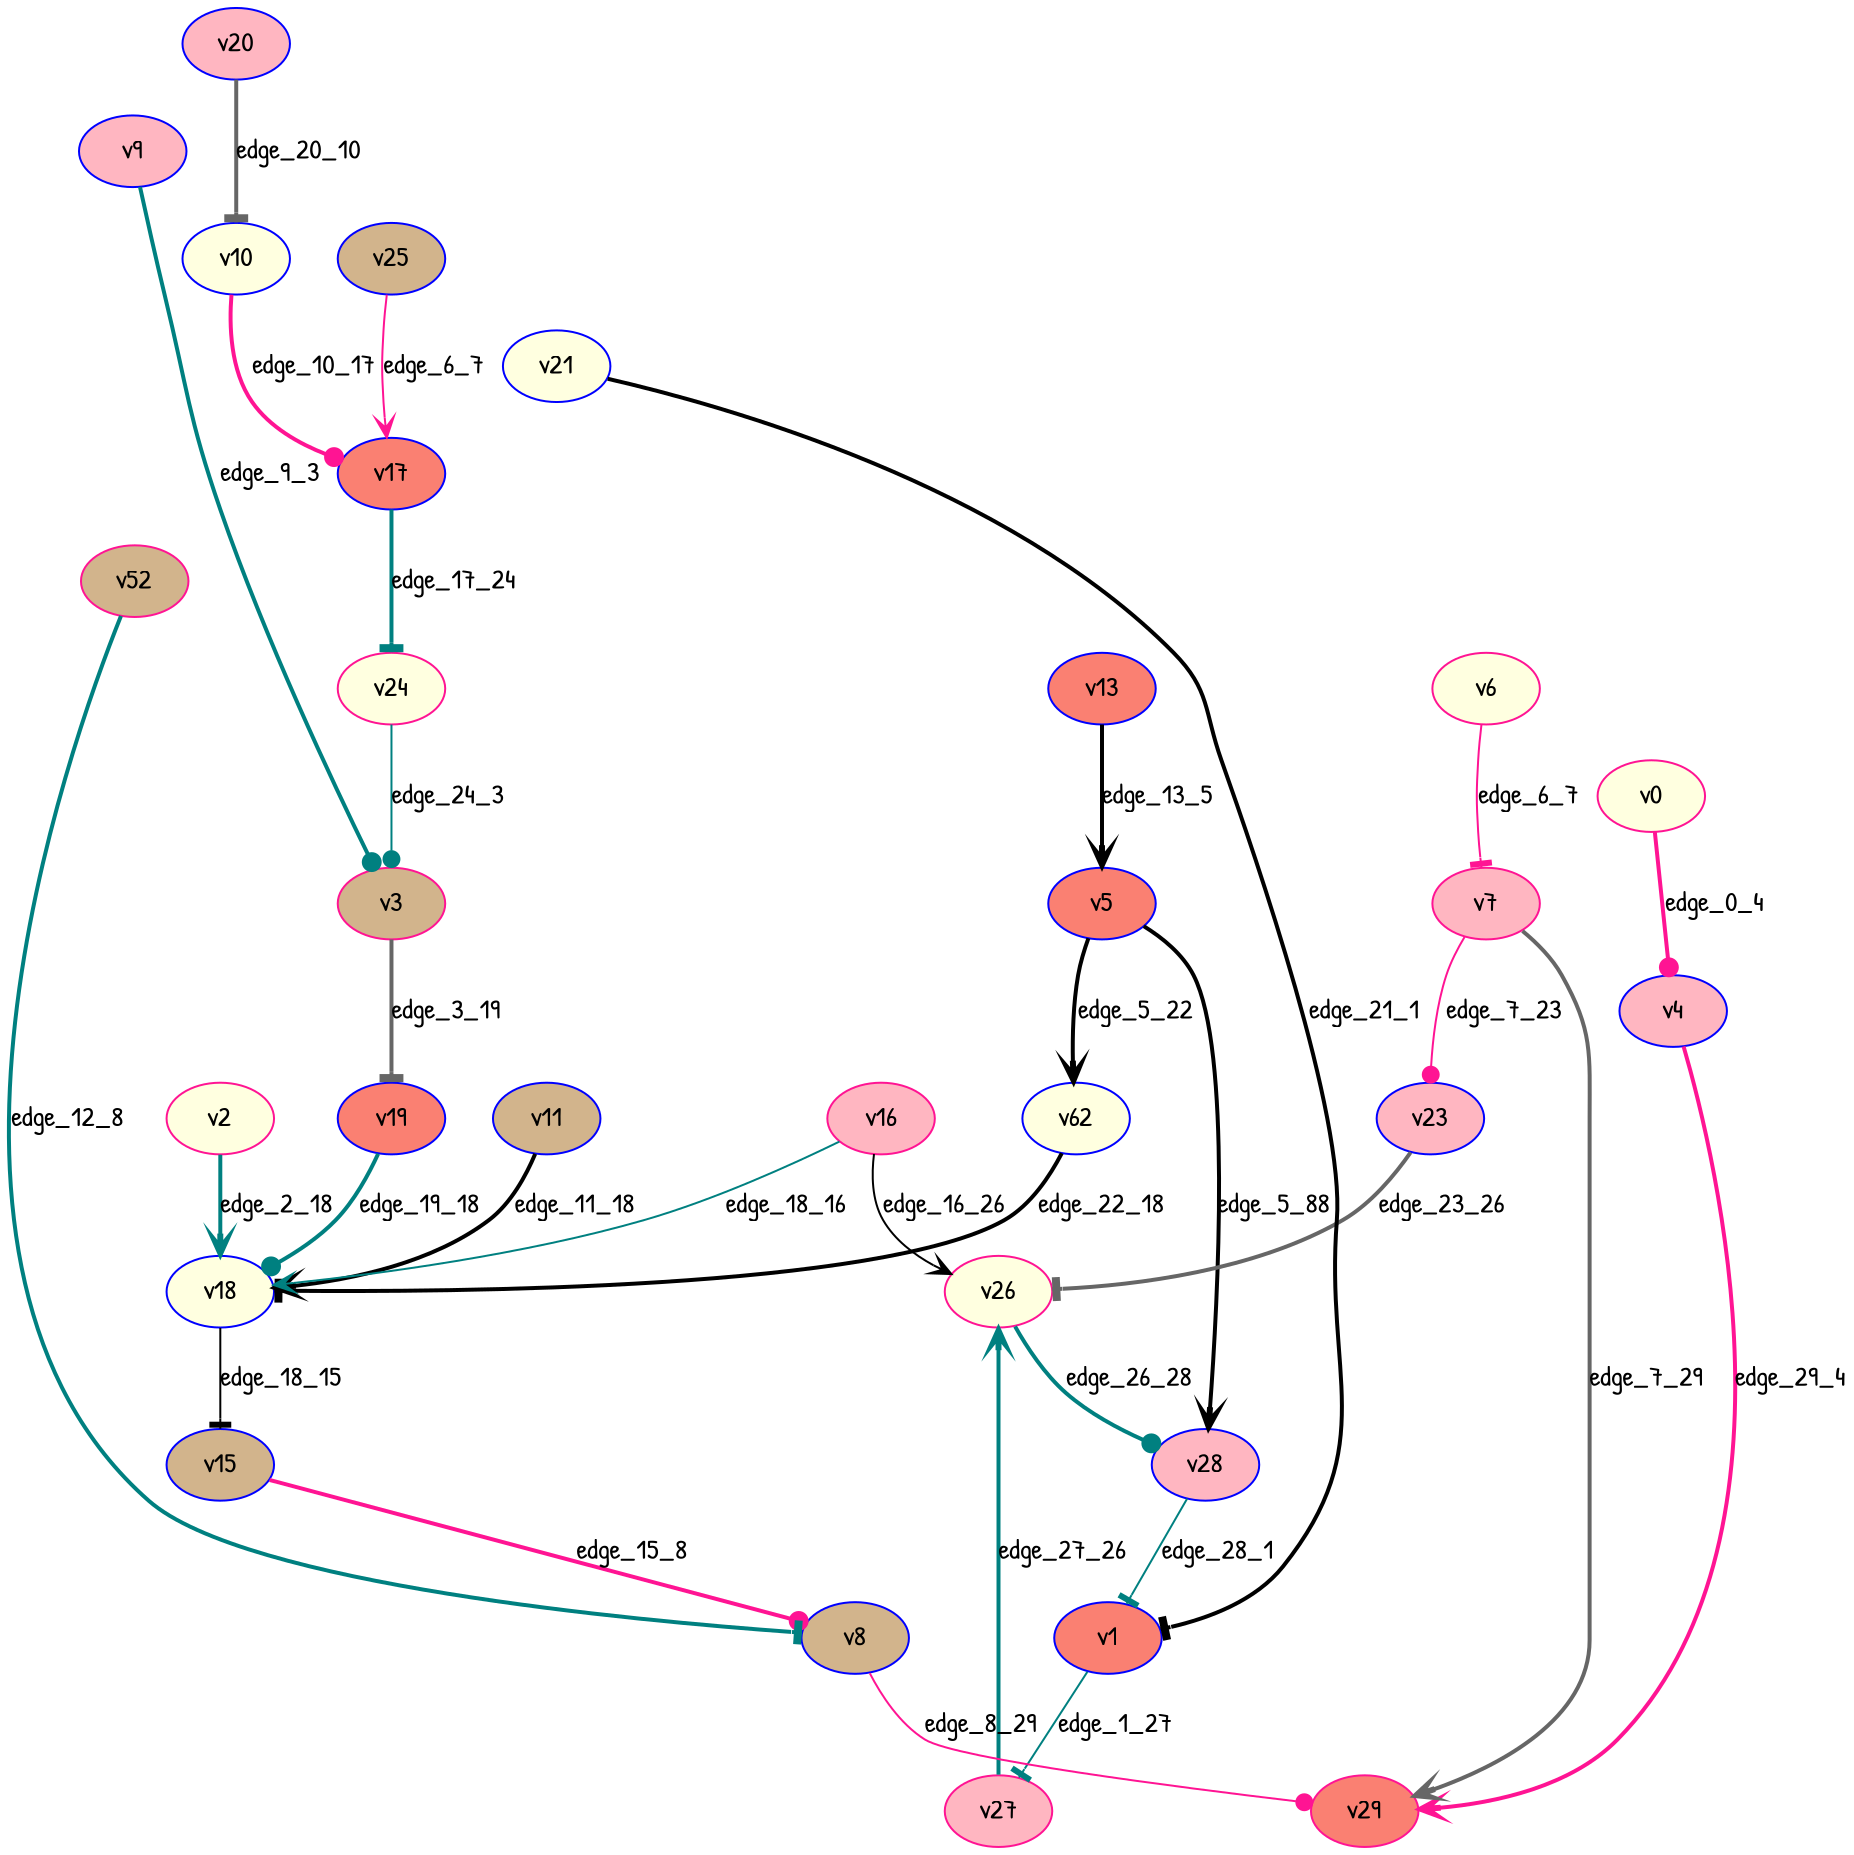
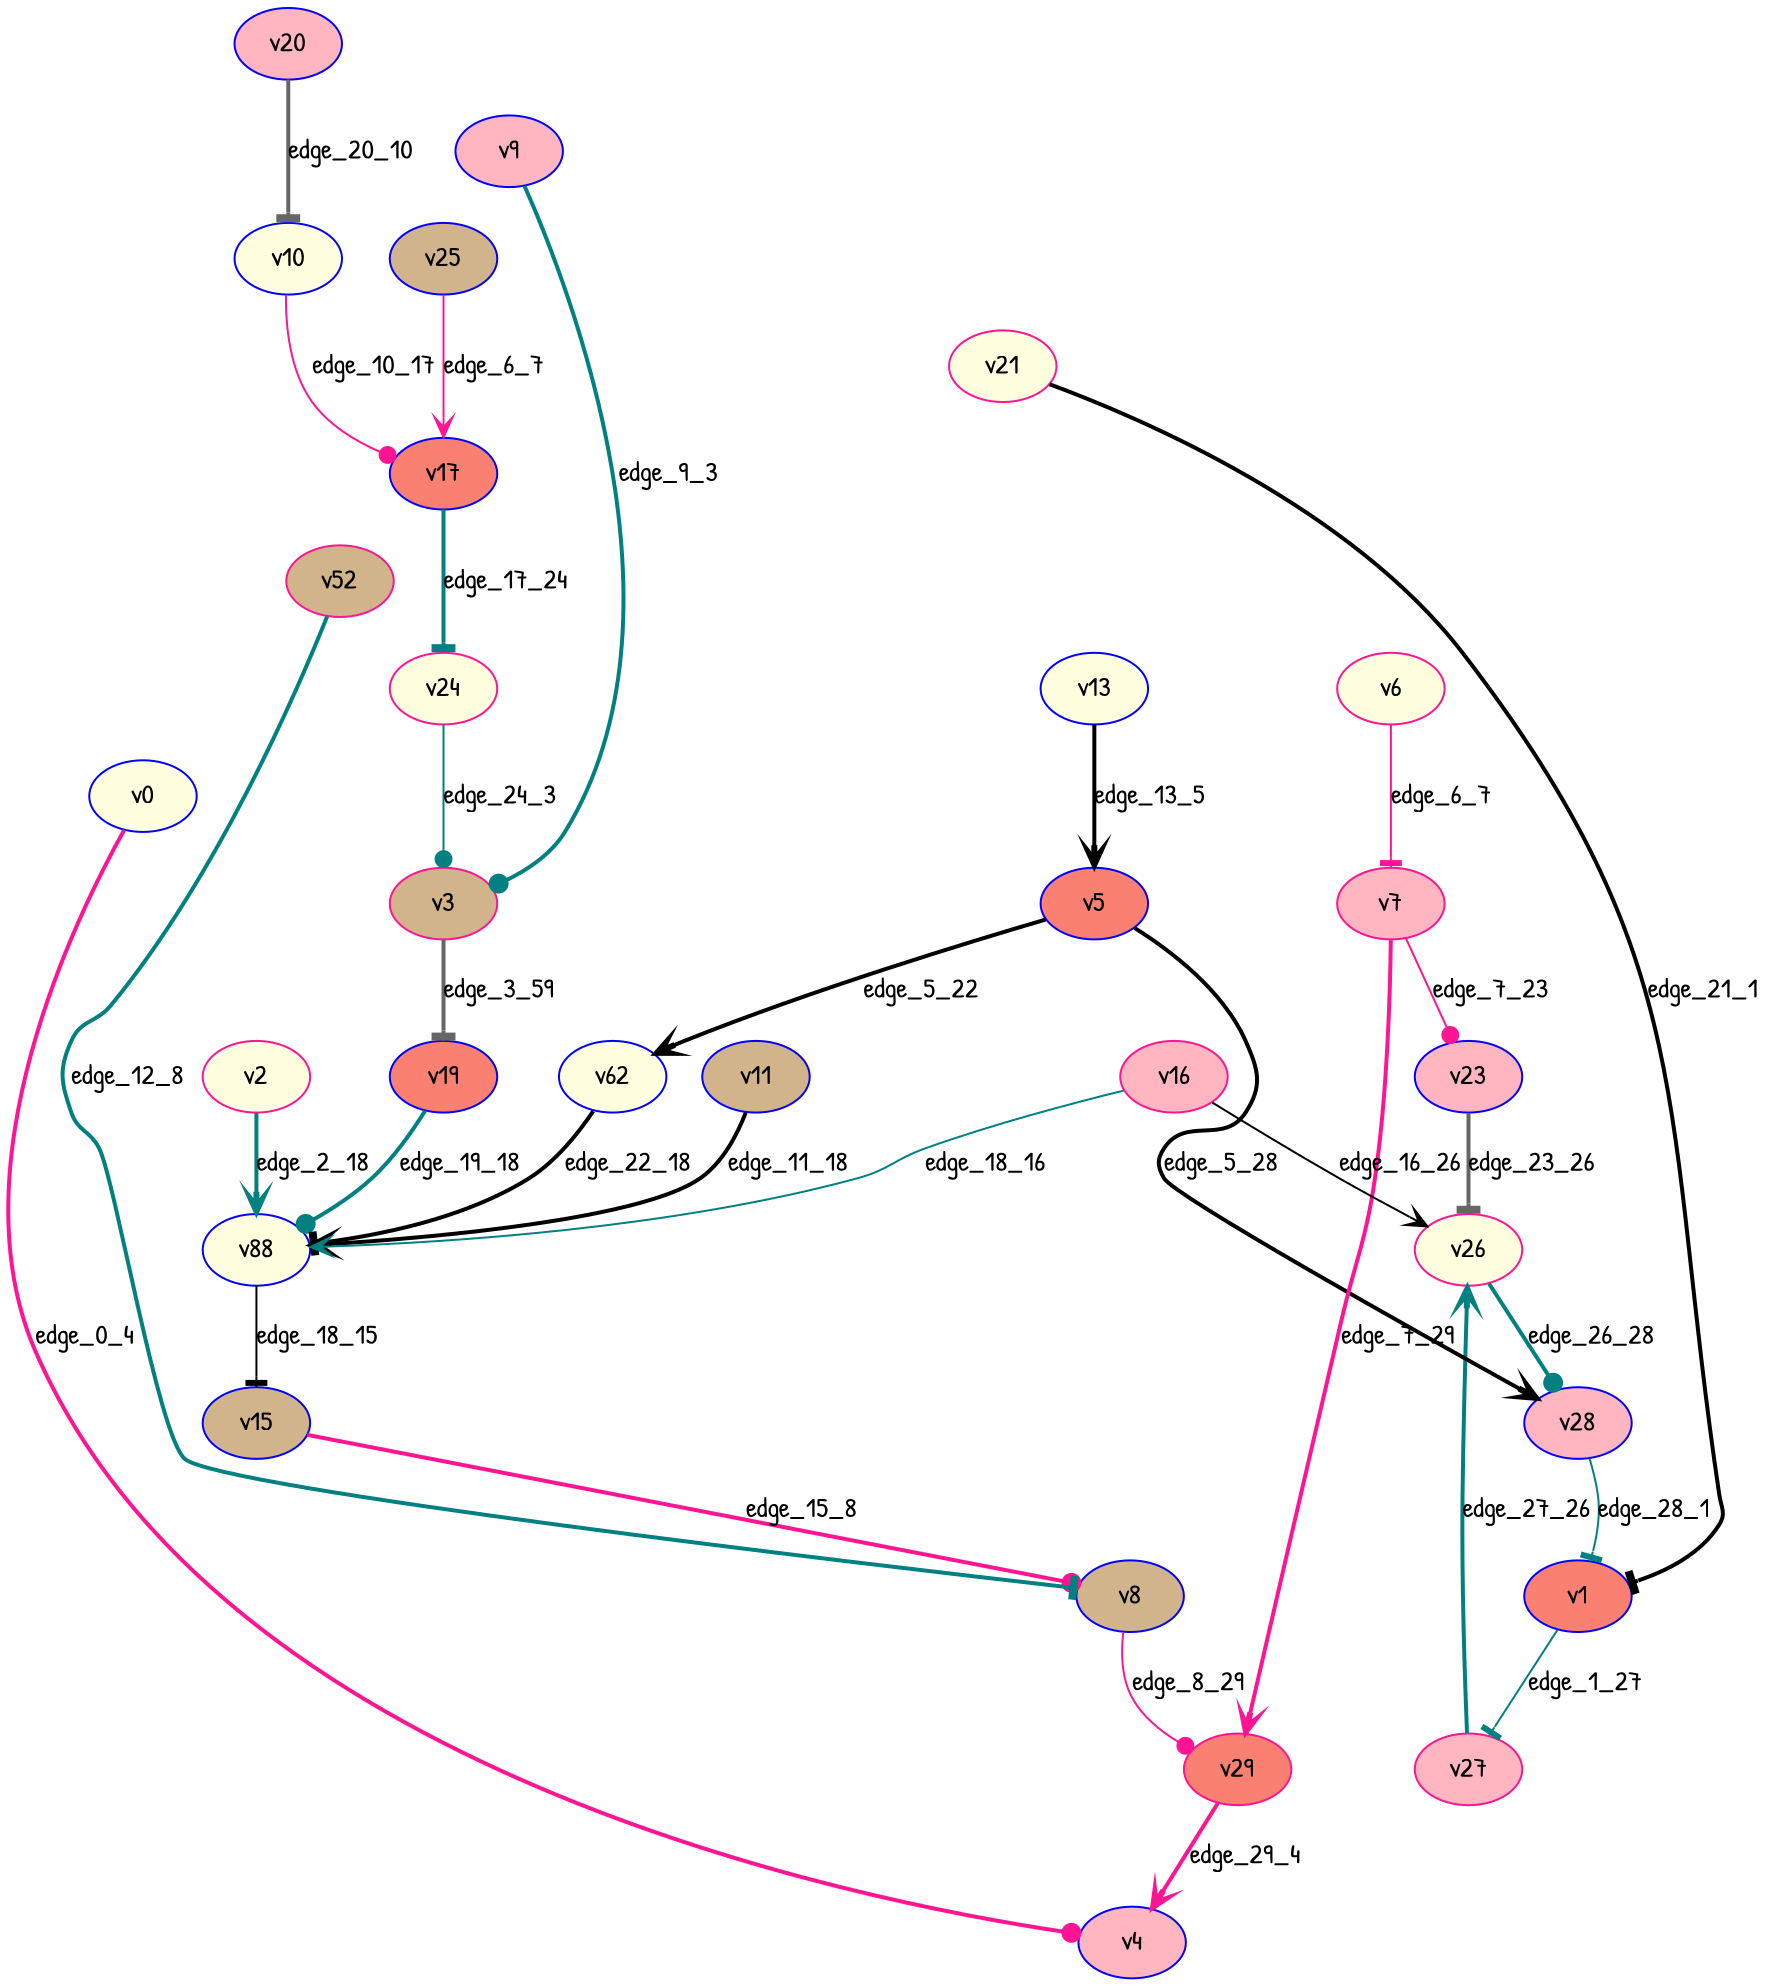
(557, 366) -> (1003, 366)
(247, 394) -> (305, 390)
(1102, 689) -> (1094, 689)
(1651, 796) -> (143, 796)
(446, 1011) -> (499, 990)
(1274, 1205) -> (1222, 1163)
(220, 1292) -> (256, 1250)
(1590, 1390) -> (1339, 1330)
(1725, 1501) -> (1190, 1847)
